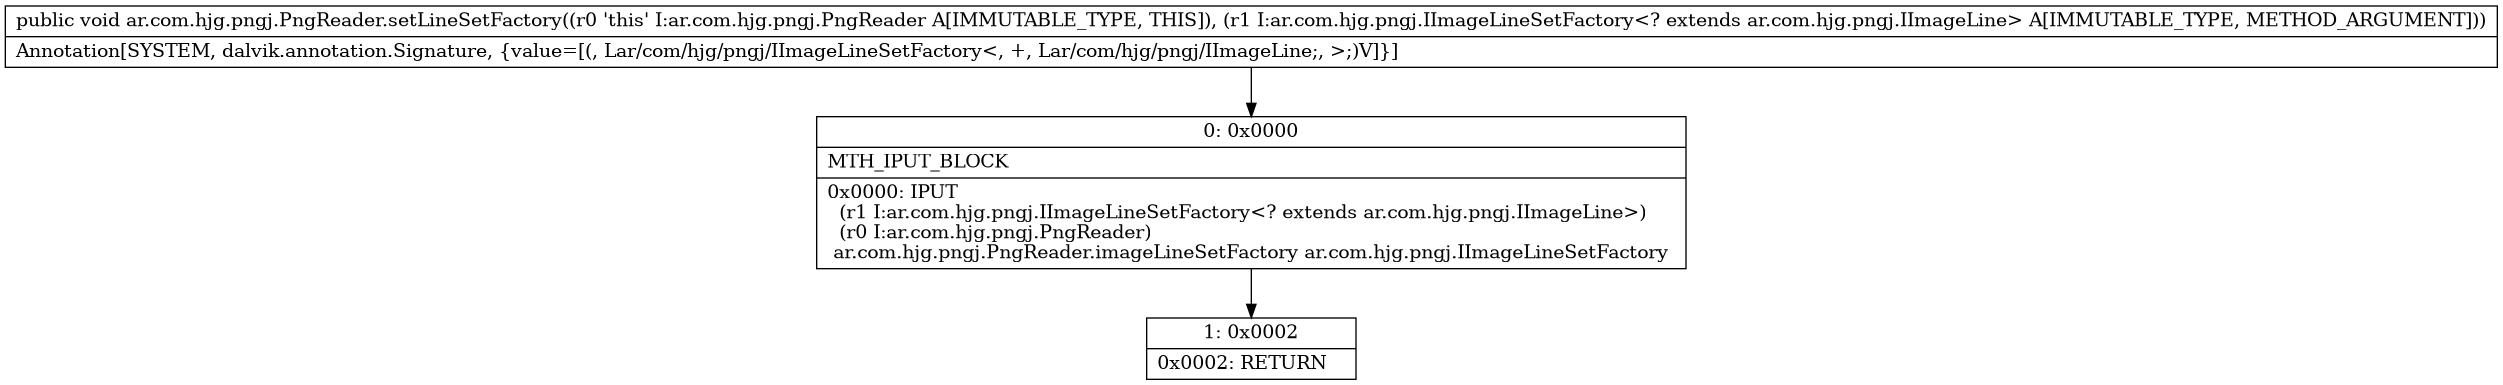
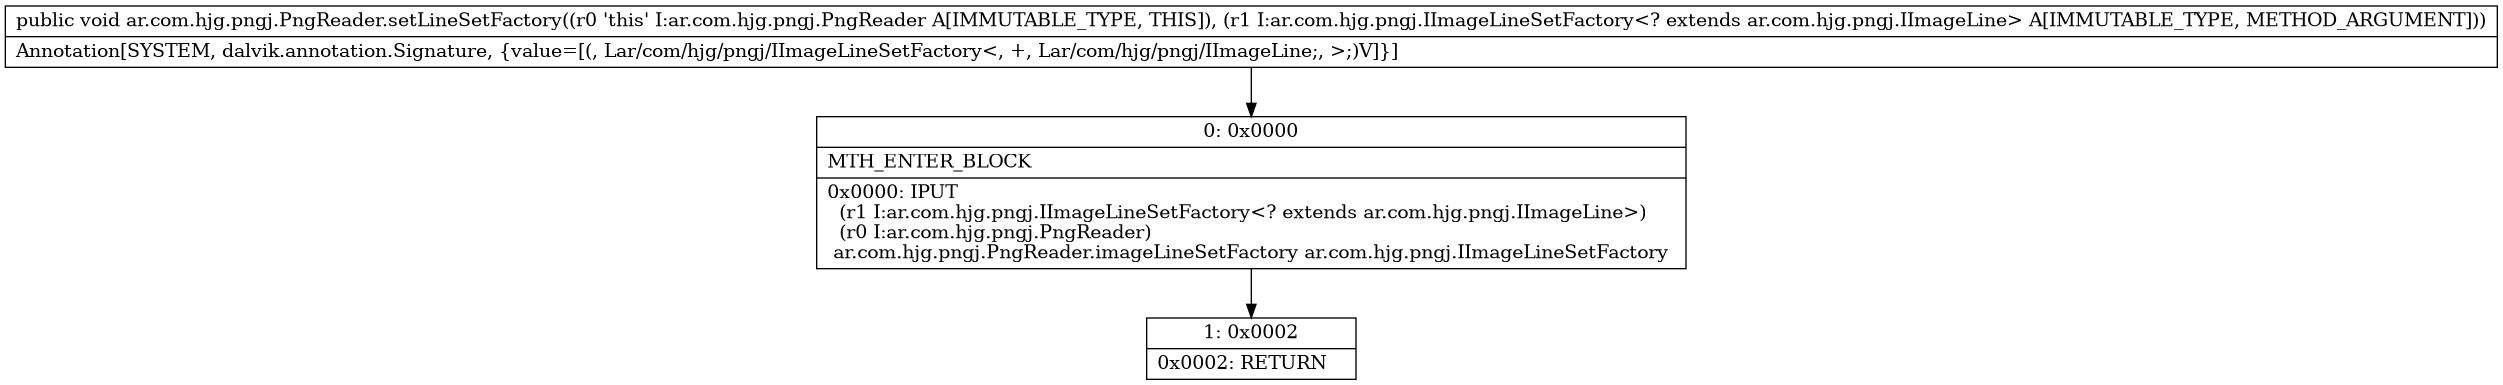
(918, 162) -> (930, 162)
